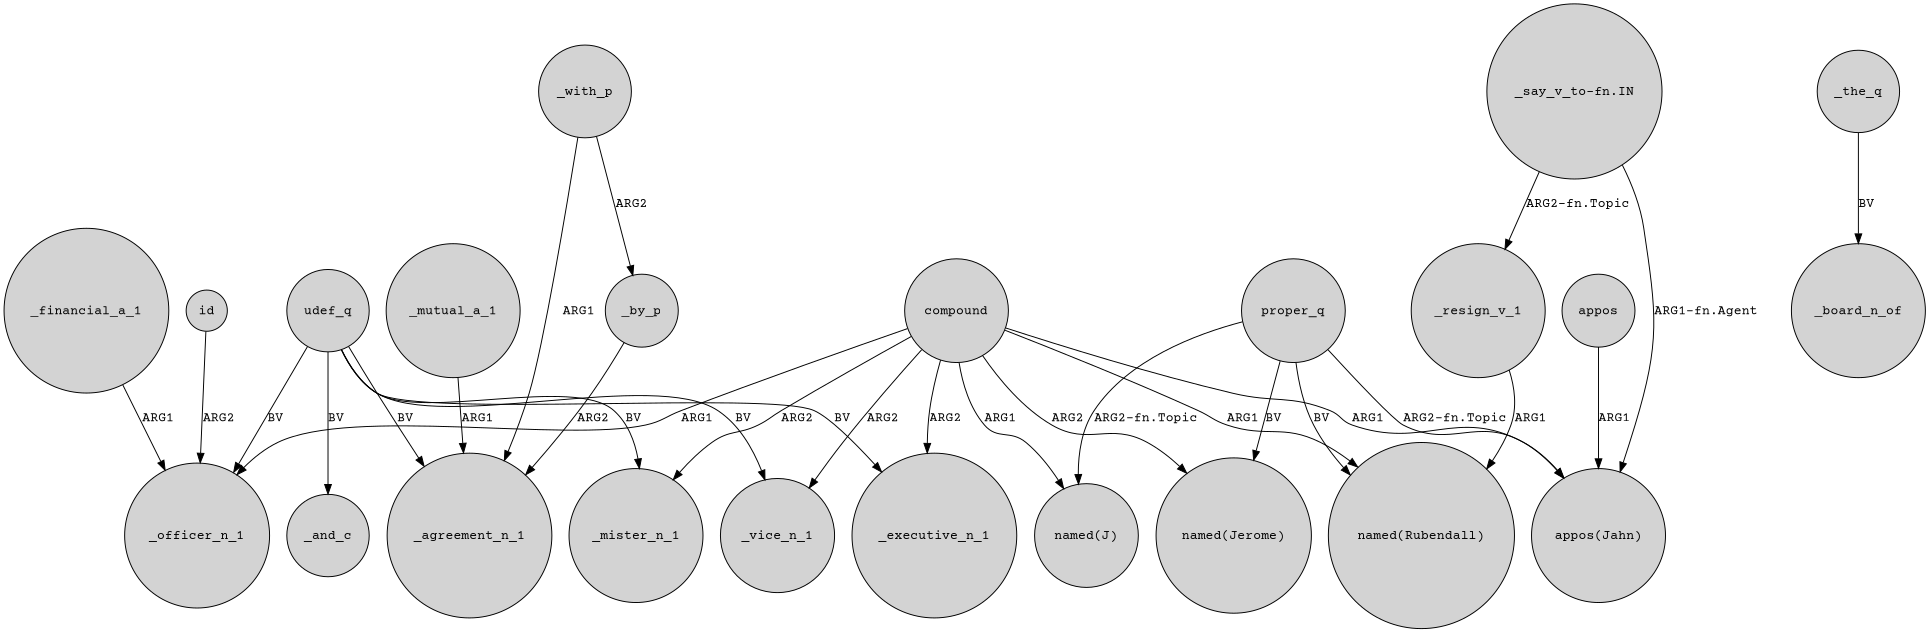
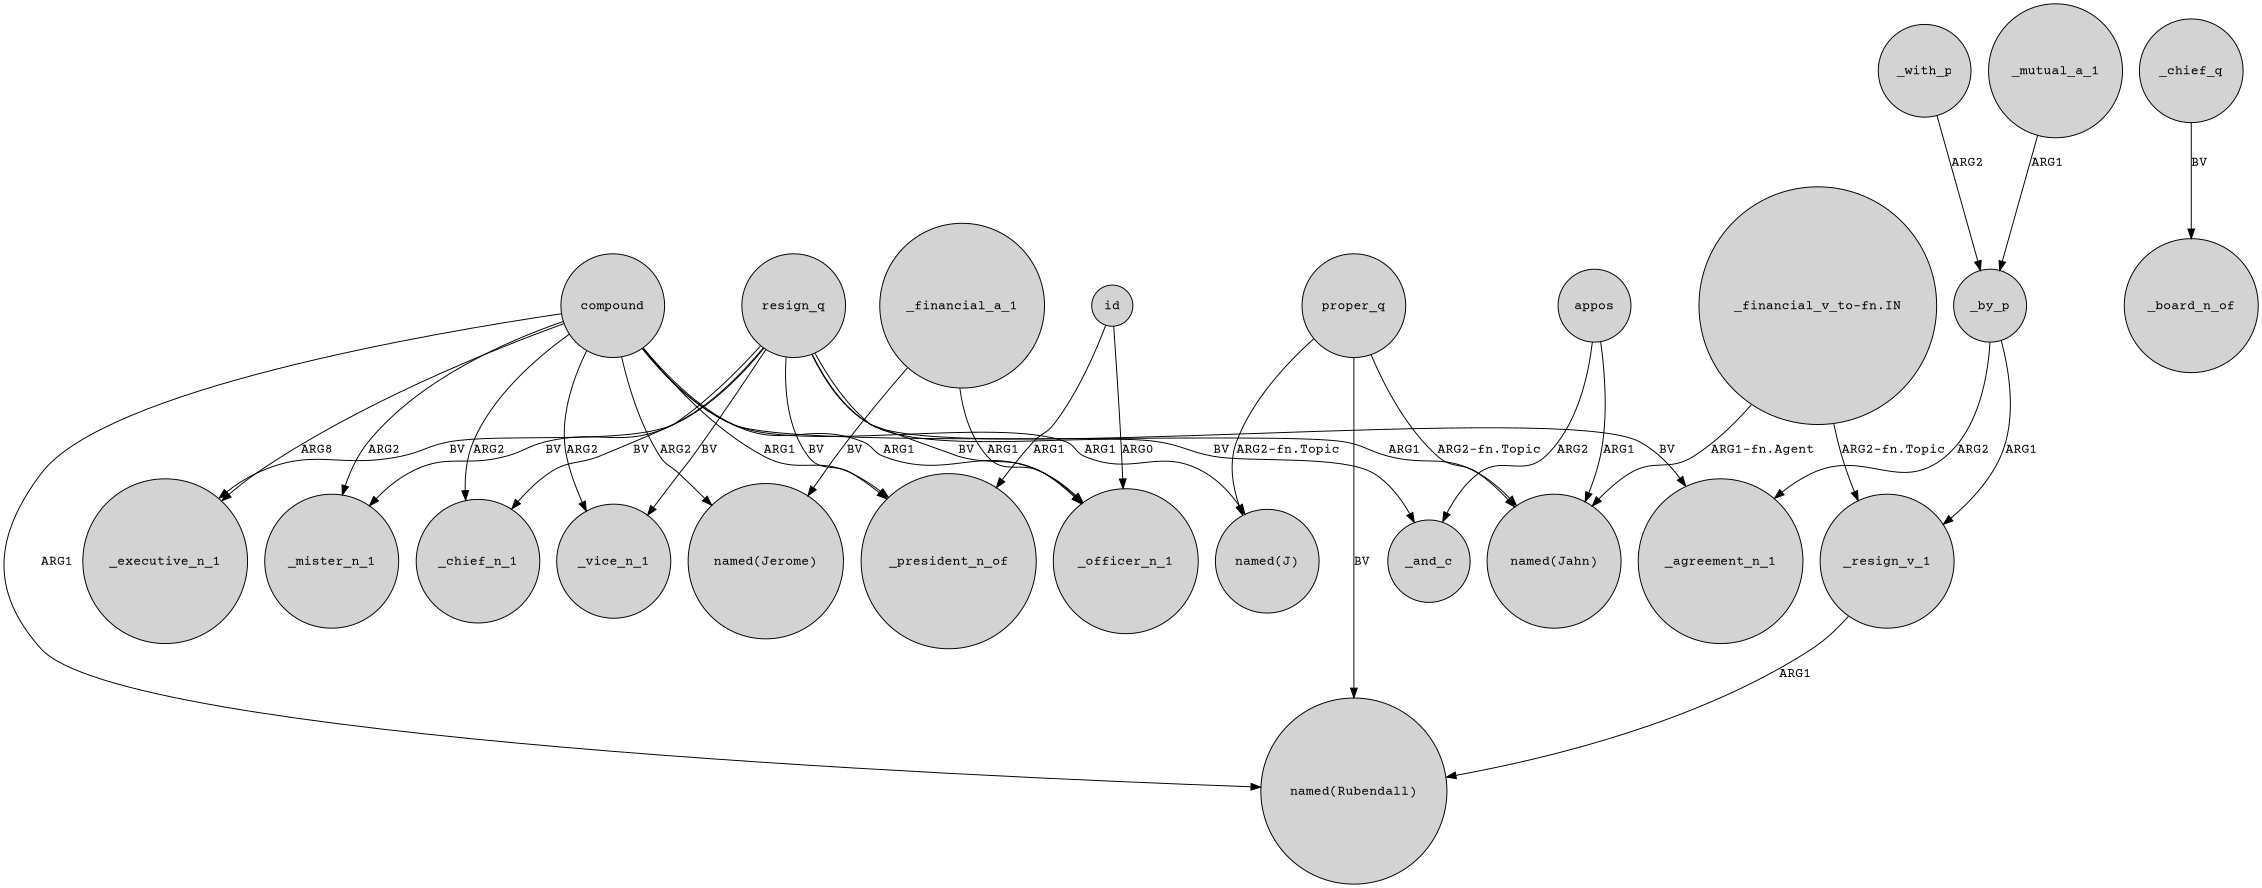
(1574, 91) -> (1818, 306)
(1858, 91) -> (2191, 71)
(550, 296) -> none
(328, 311) -> (794, 306)
(1268, 406) -> (859, 426)
(461, 412) -> (2020, 198)
(219, 418) -> (1138, 449)
(946, 418) -> (317, 449)
none -> (2006, 438)
none -> (1547, 455)
(1599, 536) -> (1554, 561)
none -> (478, 561)
none -> (949, 561)
